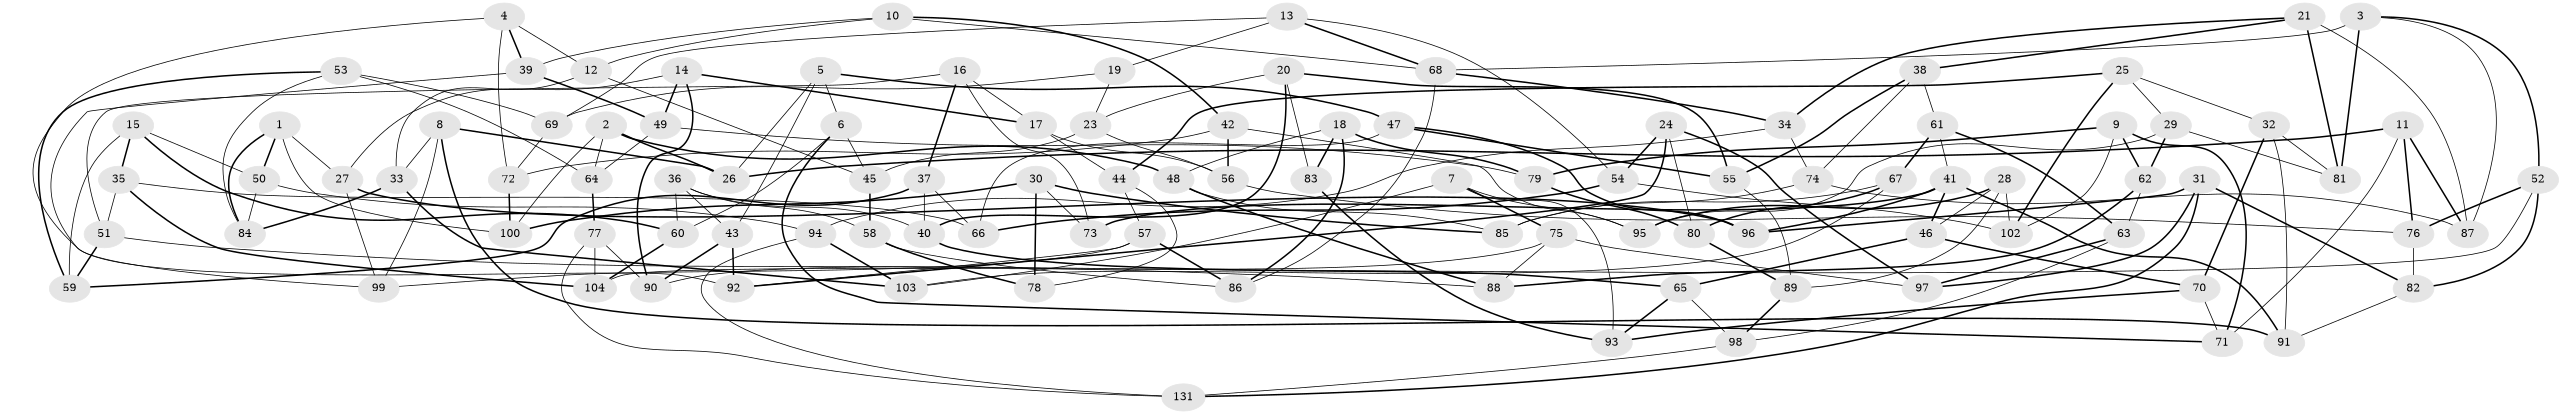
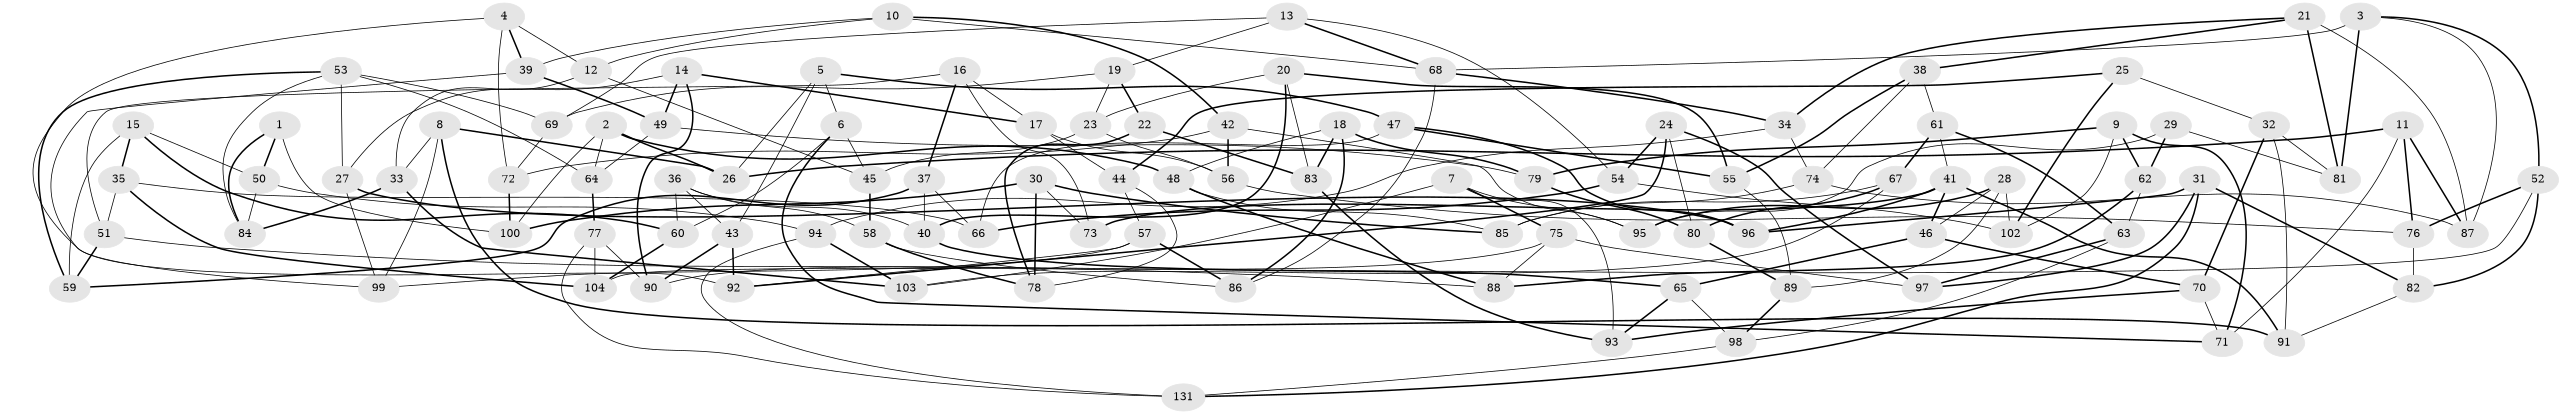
(2147, 98) -> none
none -> (1145, 125)
(311, 153) -> (342, 125)
